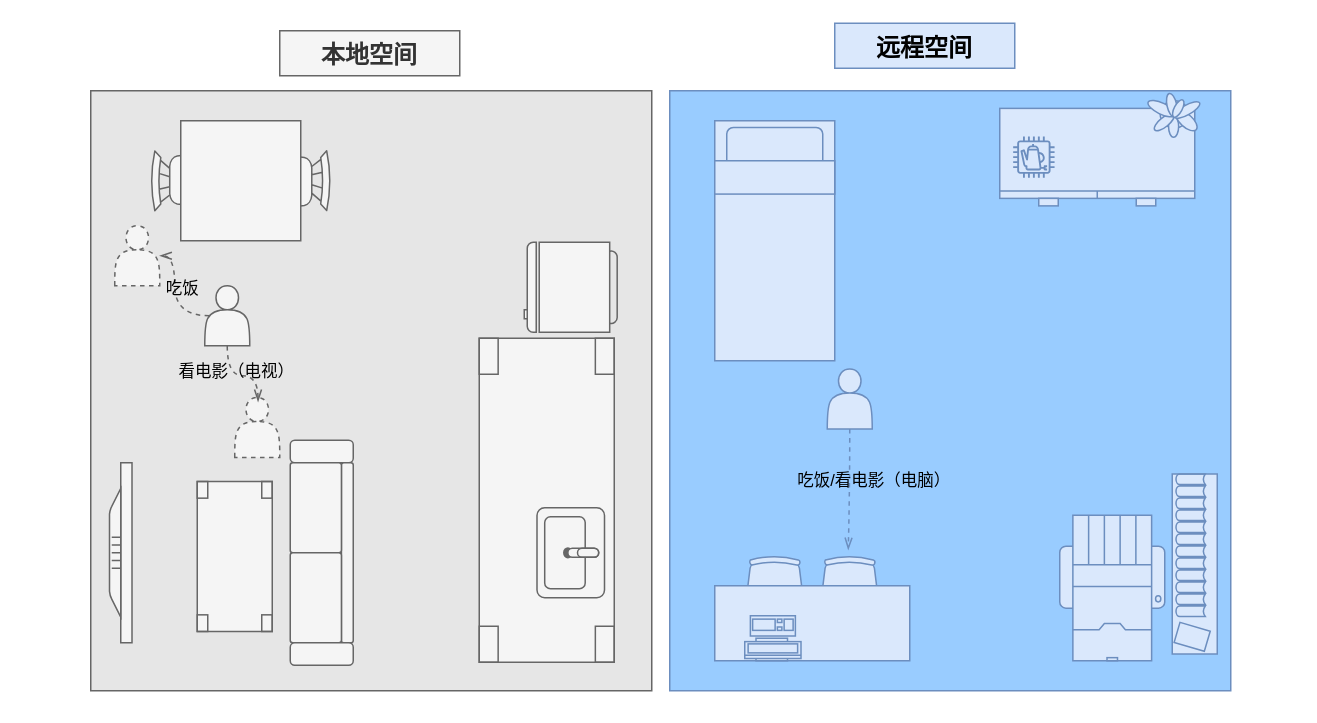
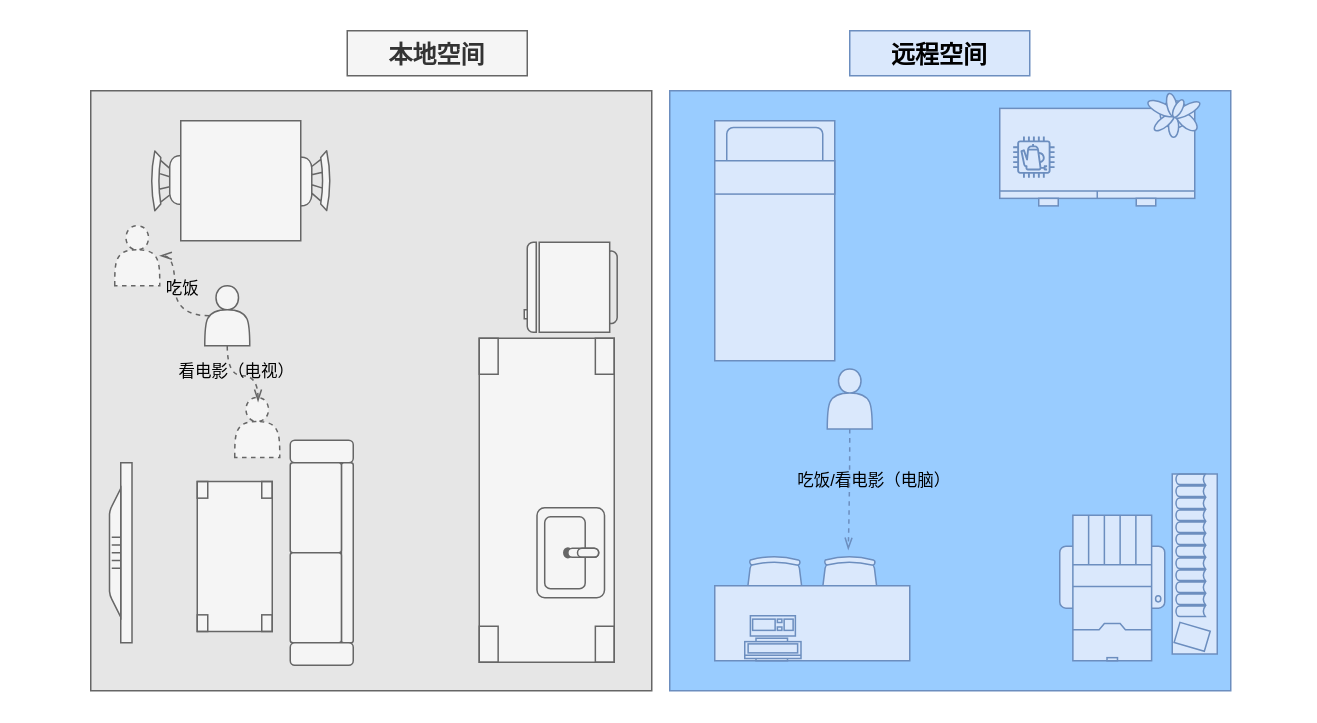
(925, 46) -> (940, 53)
(370, 53) -> (437, 53)
